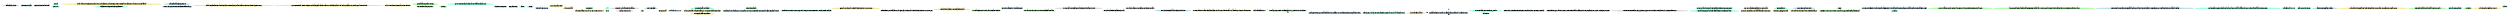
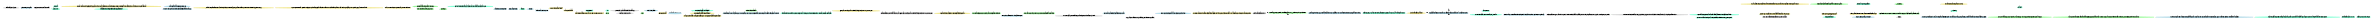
(2325, 8) -> none
